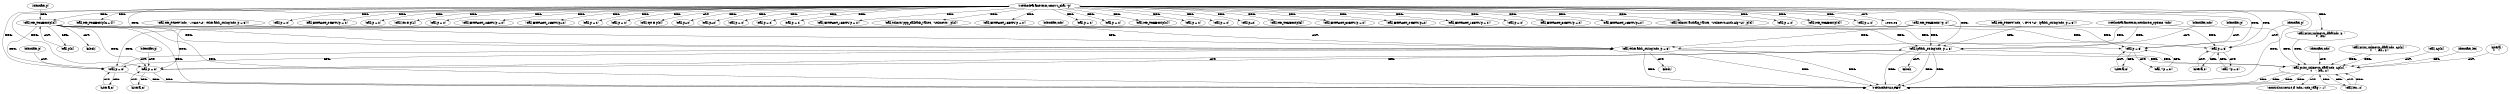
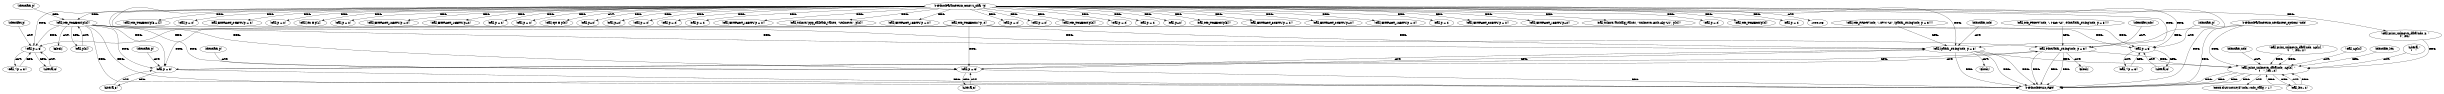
(1793, 37) -> none
(1917, 44) -> (2186, 82)
